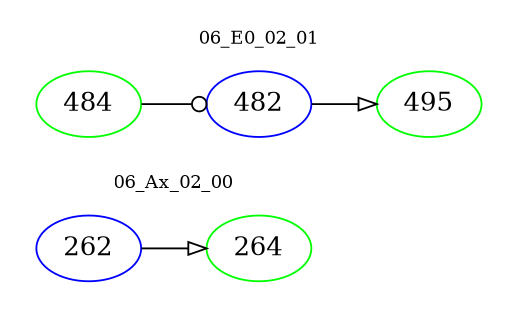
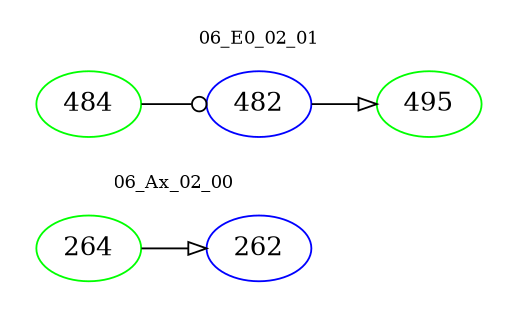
(165, 248) -> (165, 248)
